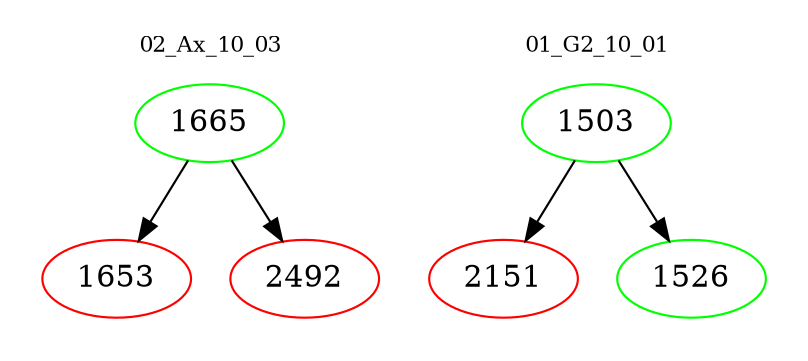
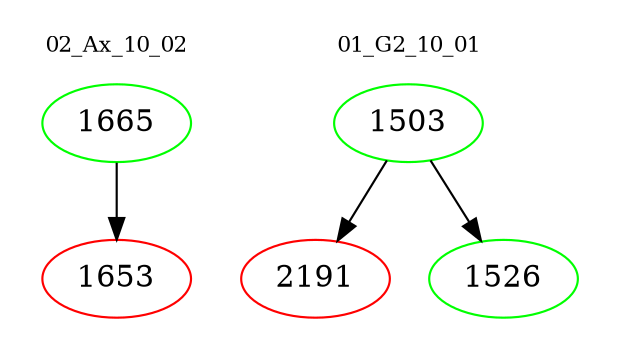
(211, 46) -> (117, 46)
(305, 279) -> none
(504, 279) -> (316, 279)
